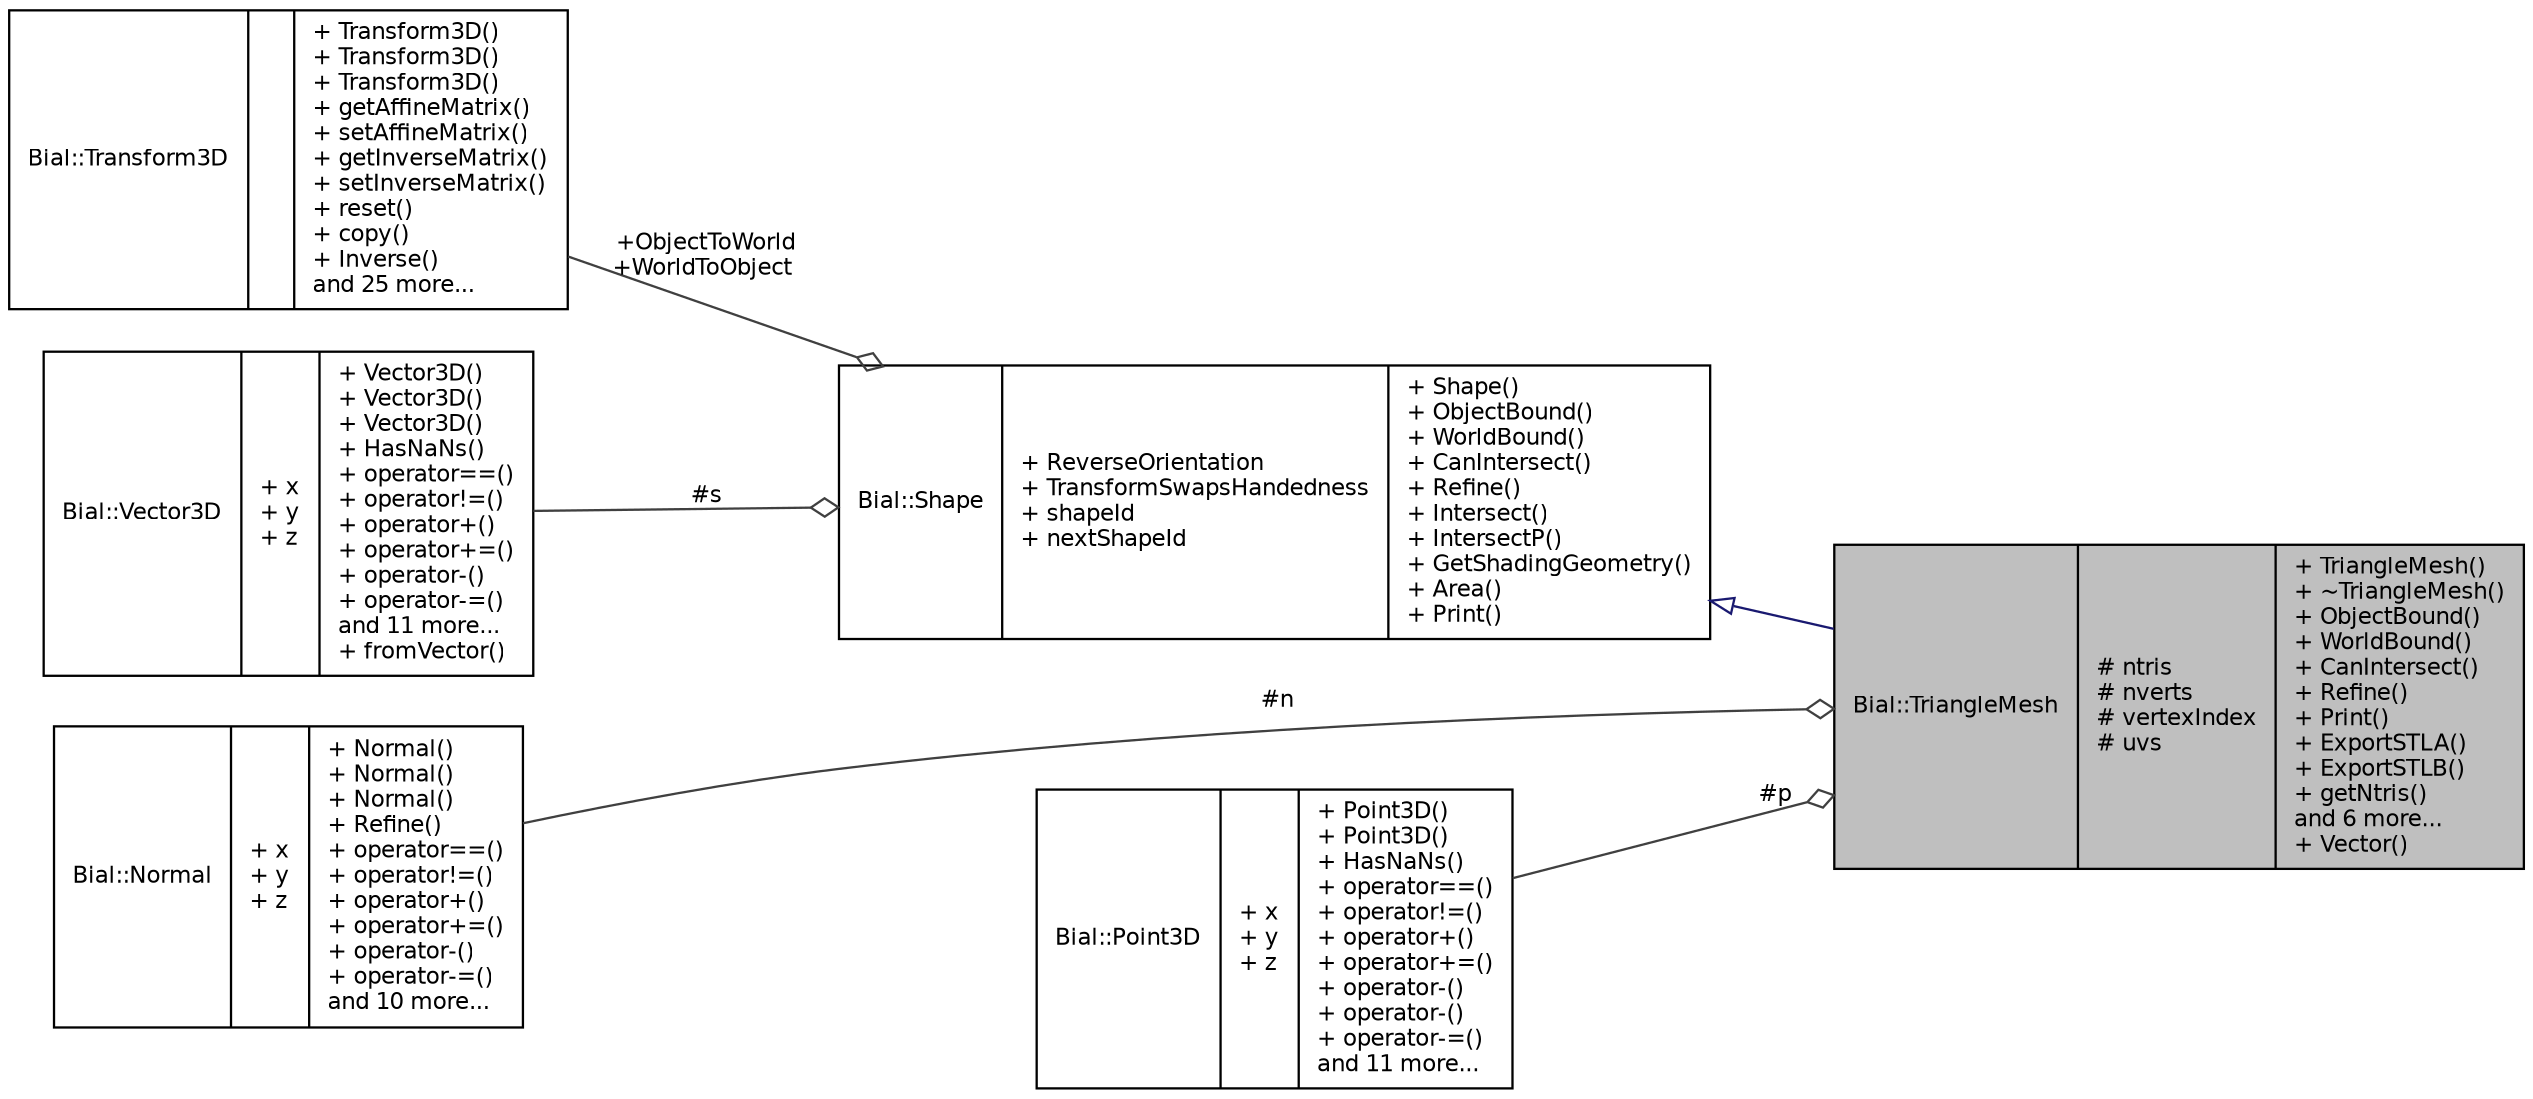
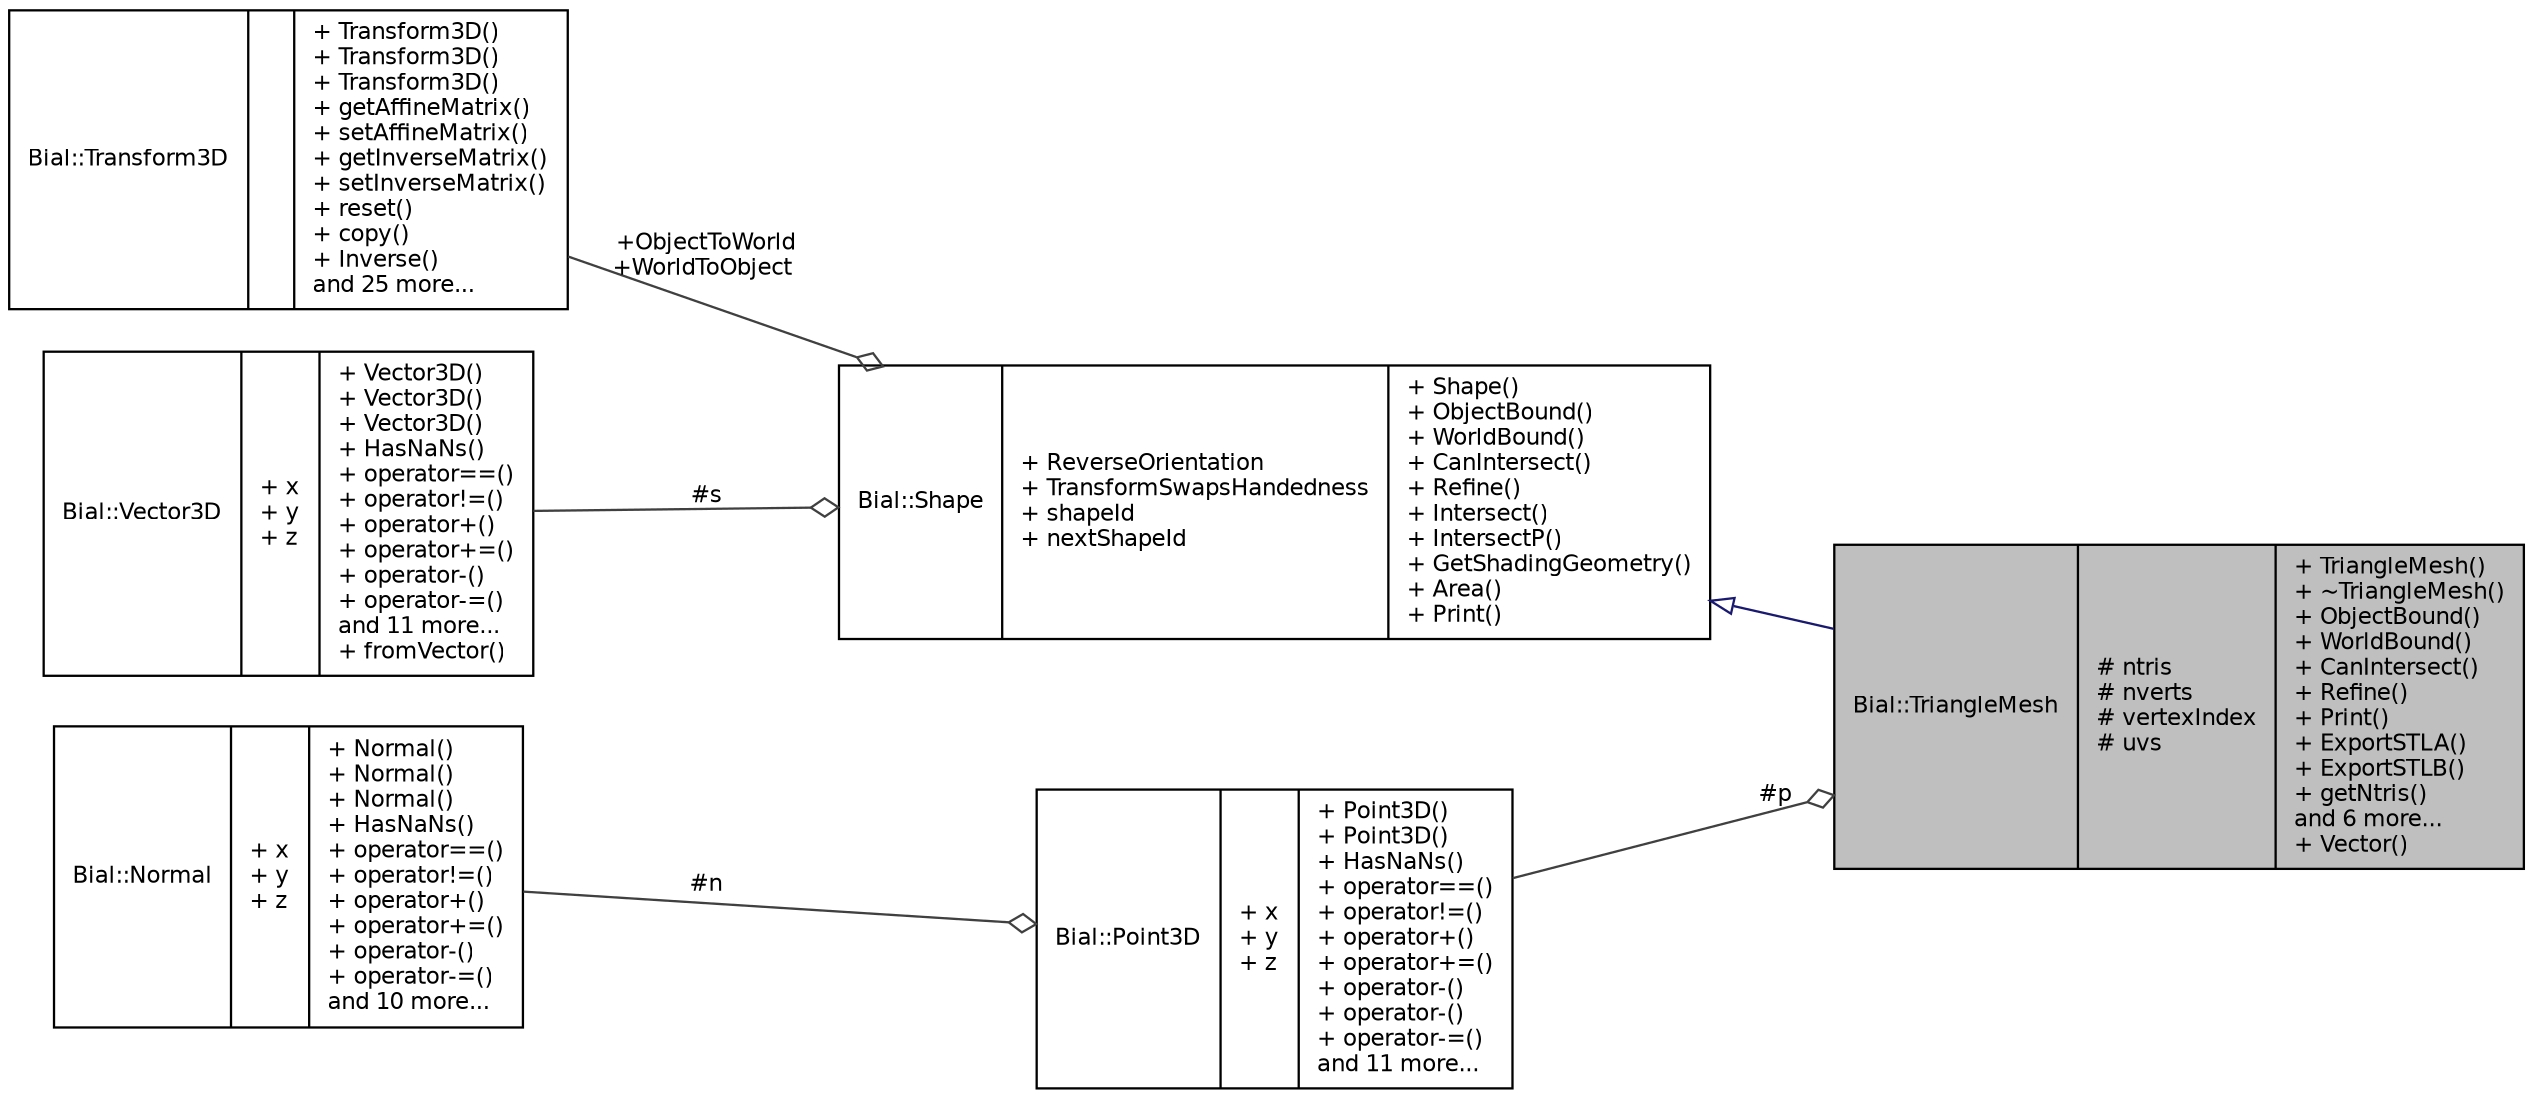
(1162, 738) -> (766, 907)
(385, 825) -> (401, 825)
